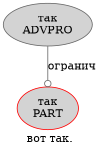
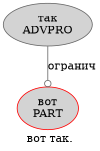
(48, 108) -> (48, 108)
